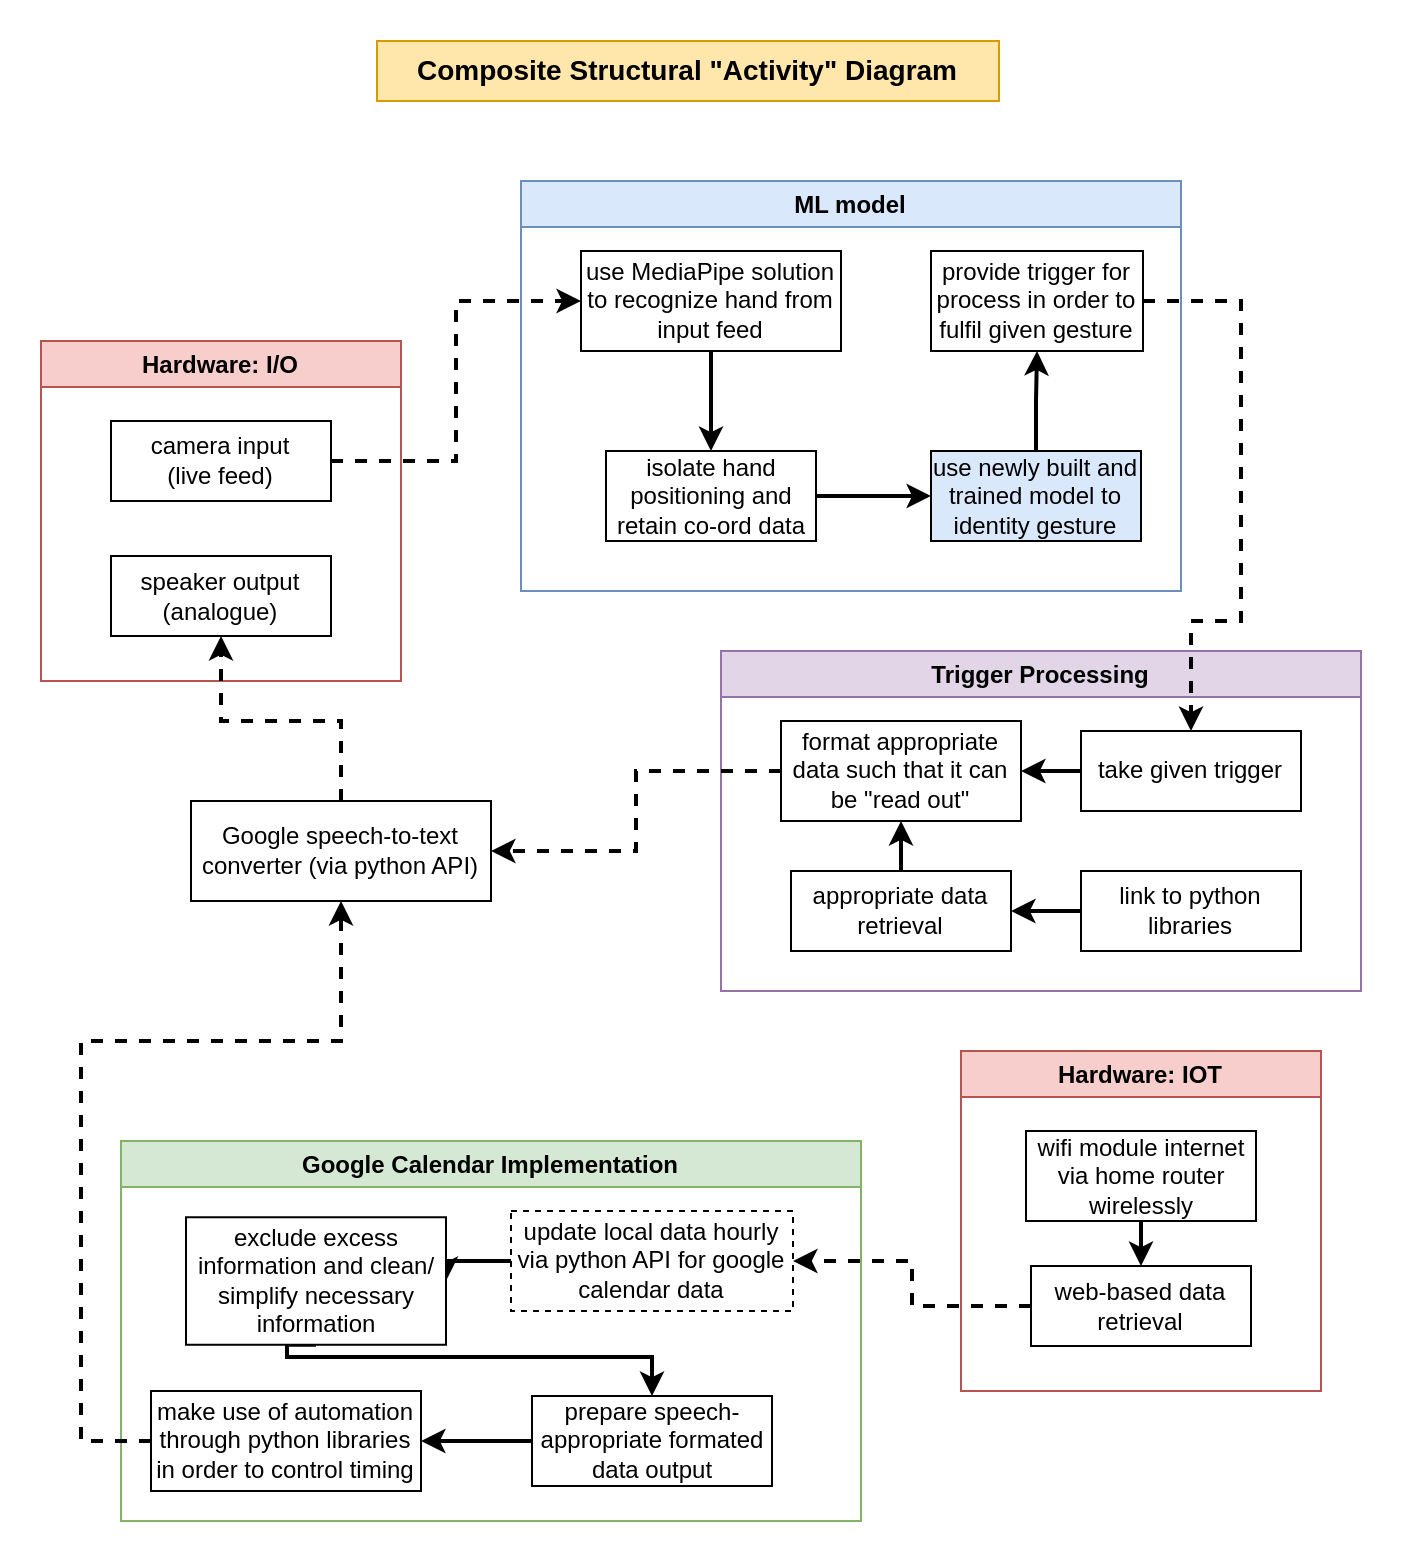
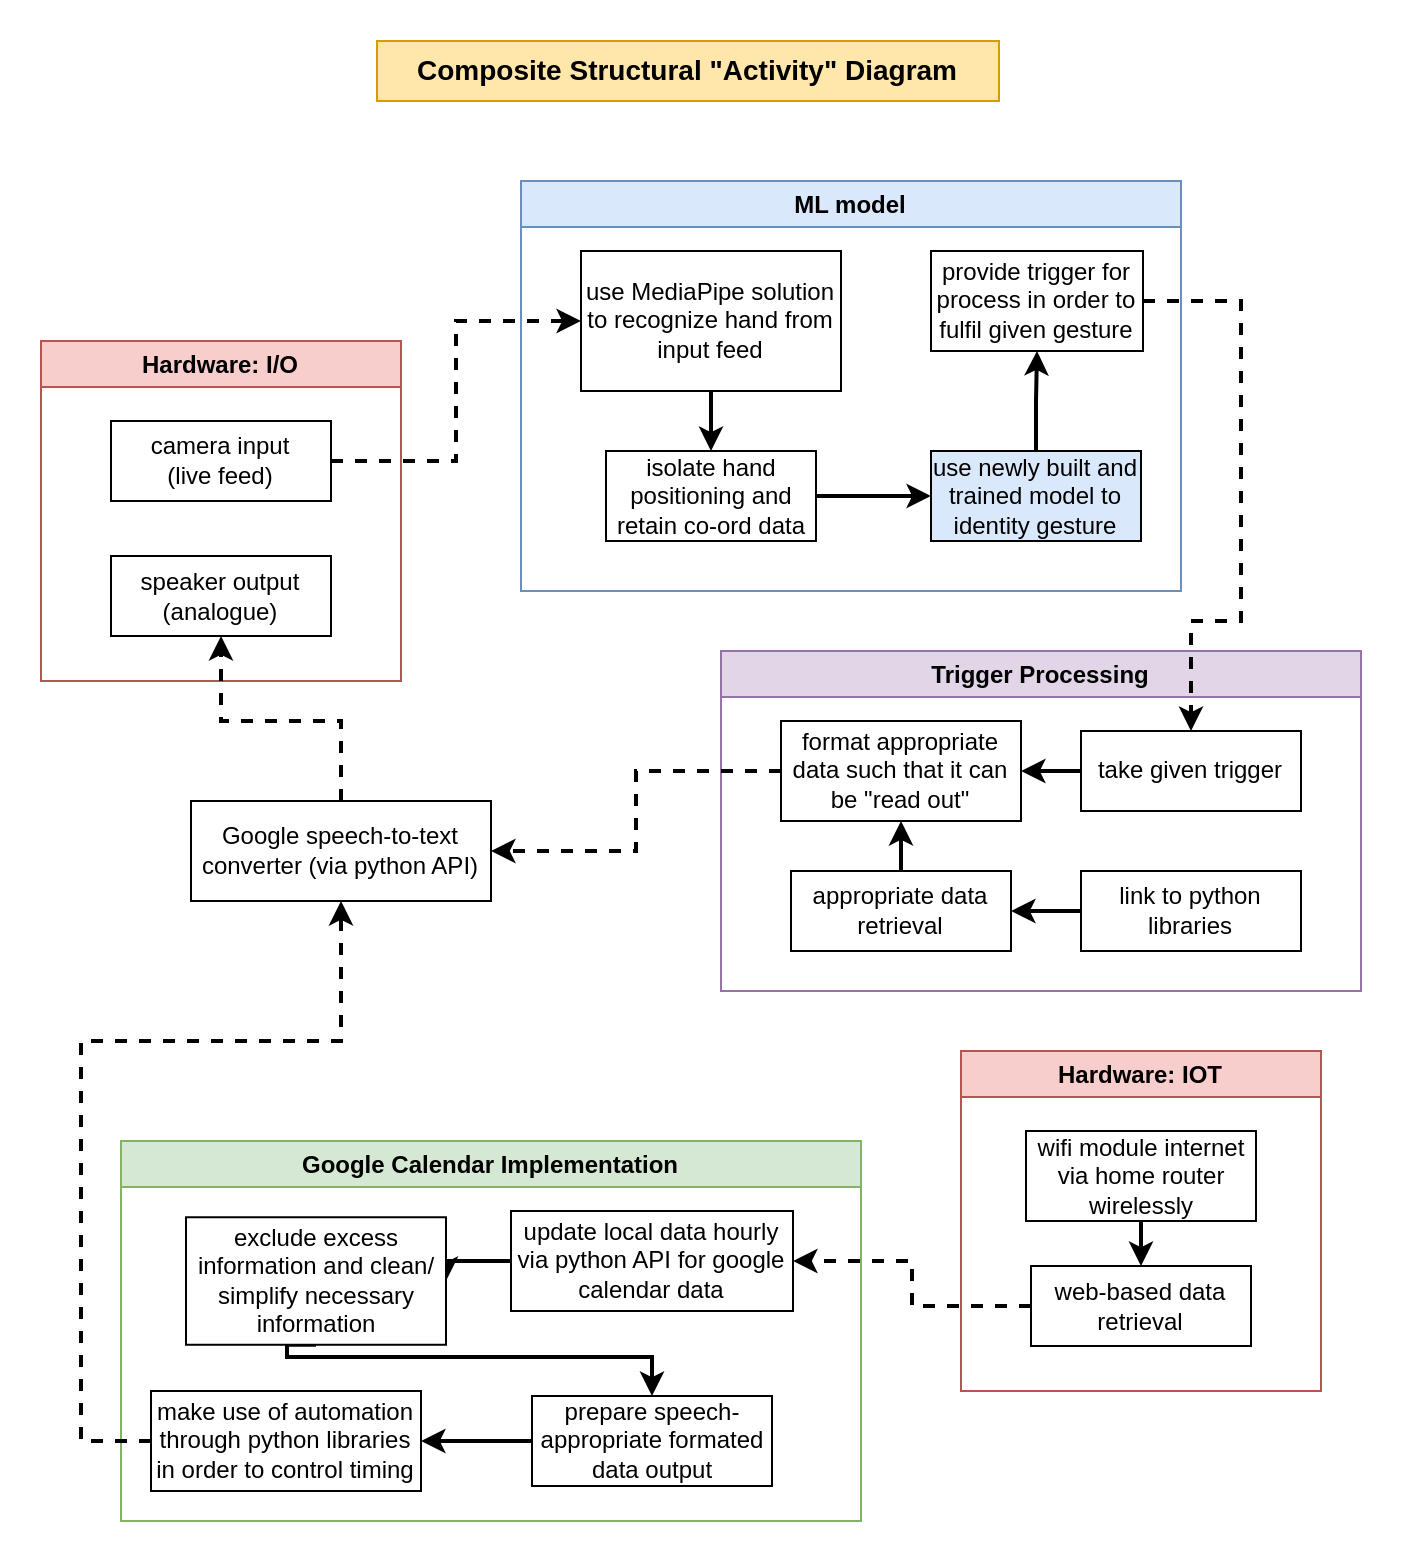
(711, 301) -> (711, 321)
(652, 1261) -> (652, 1261)
